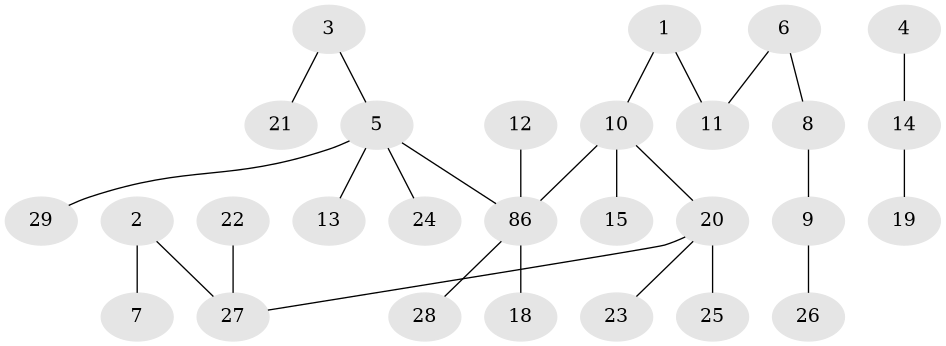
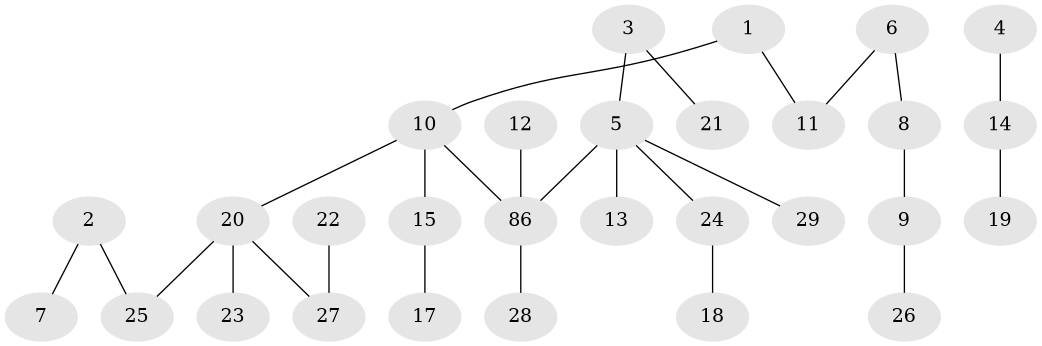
(521, 261) -> (713, 269)
(185, 269) -> (113, 269)
none -> (425, 317)
